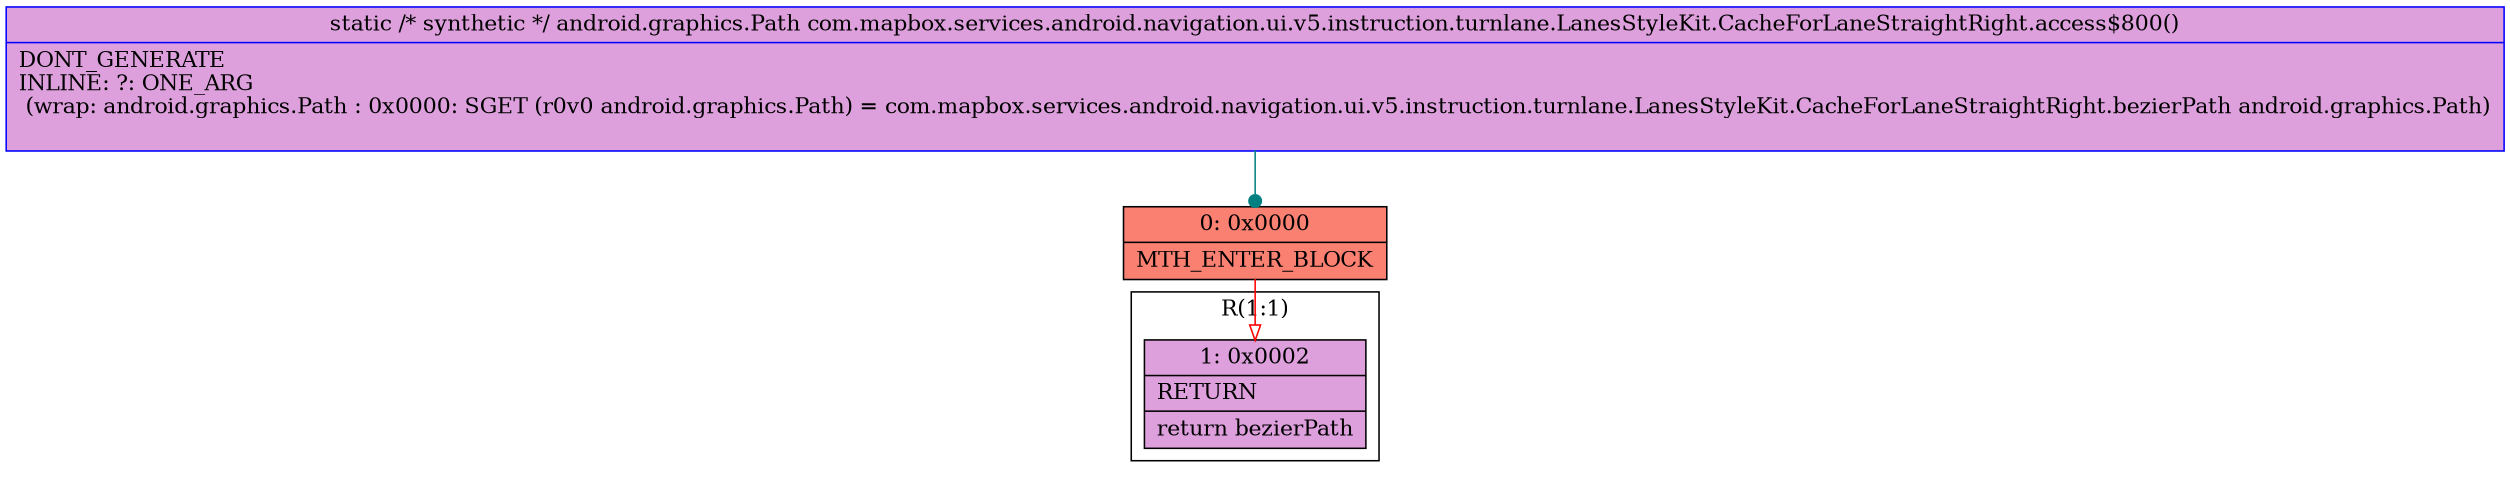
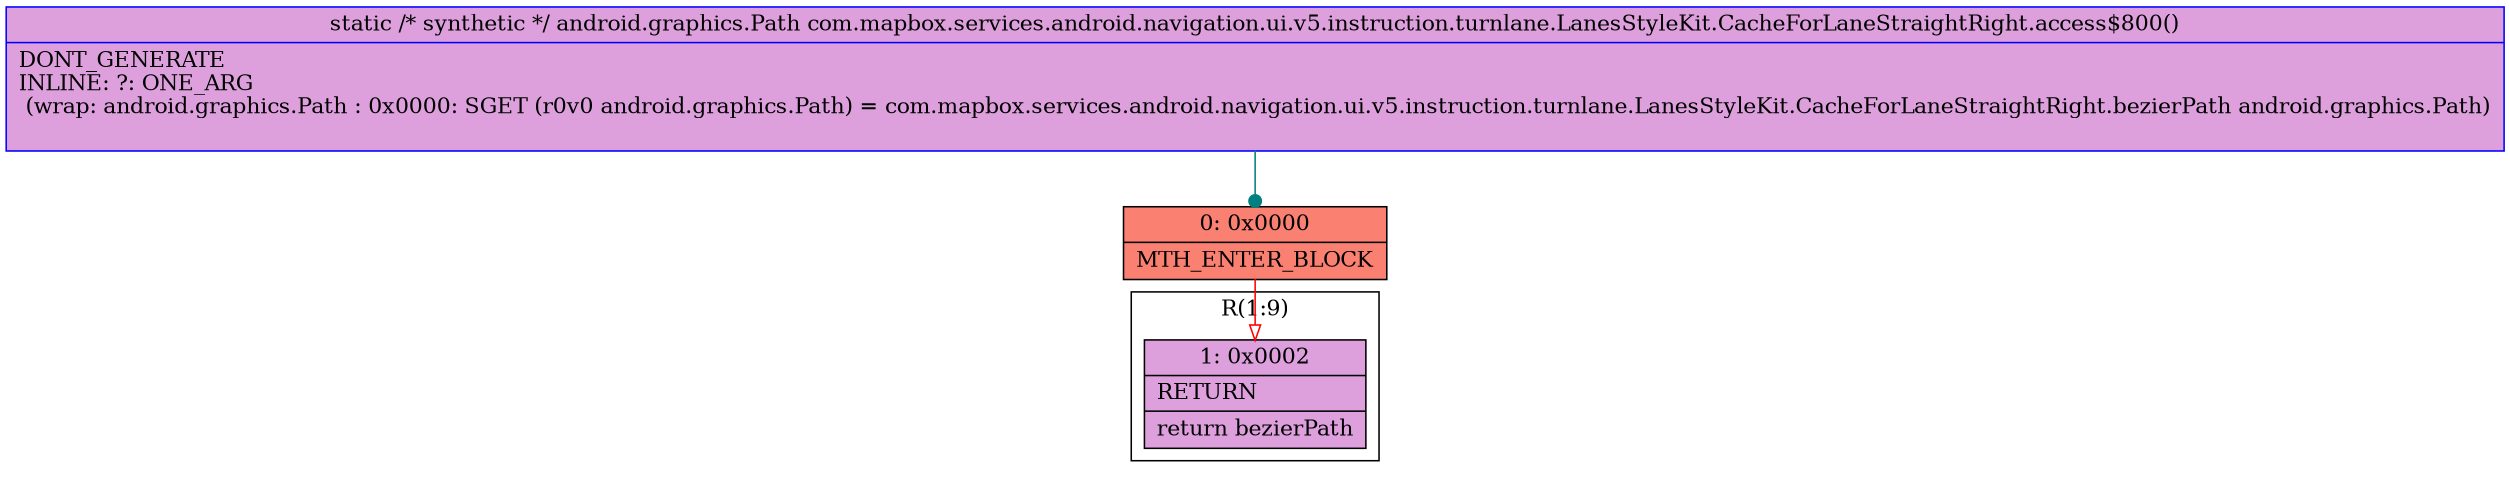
(1255, 310) -> (1255, 310)
